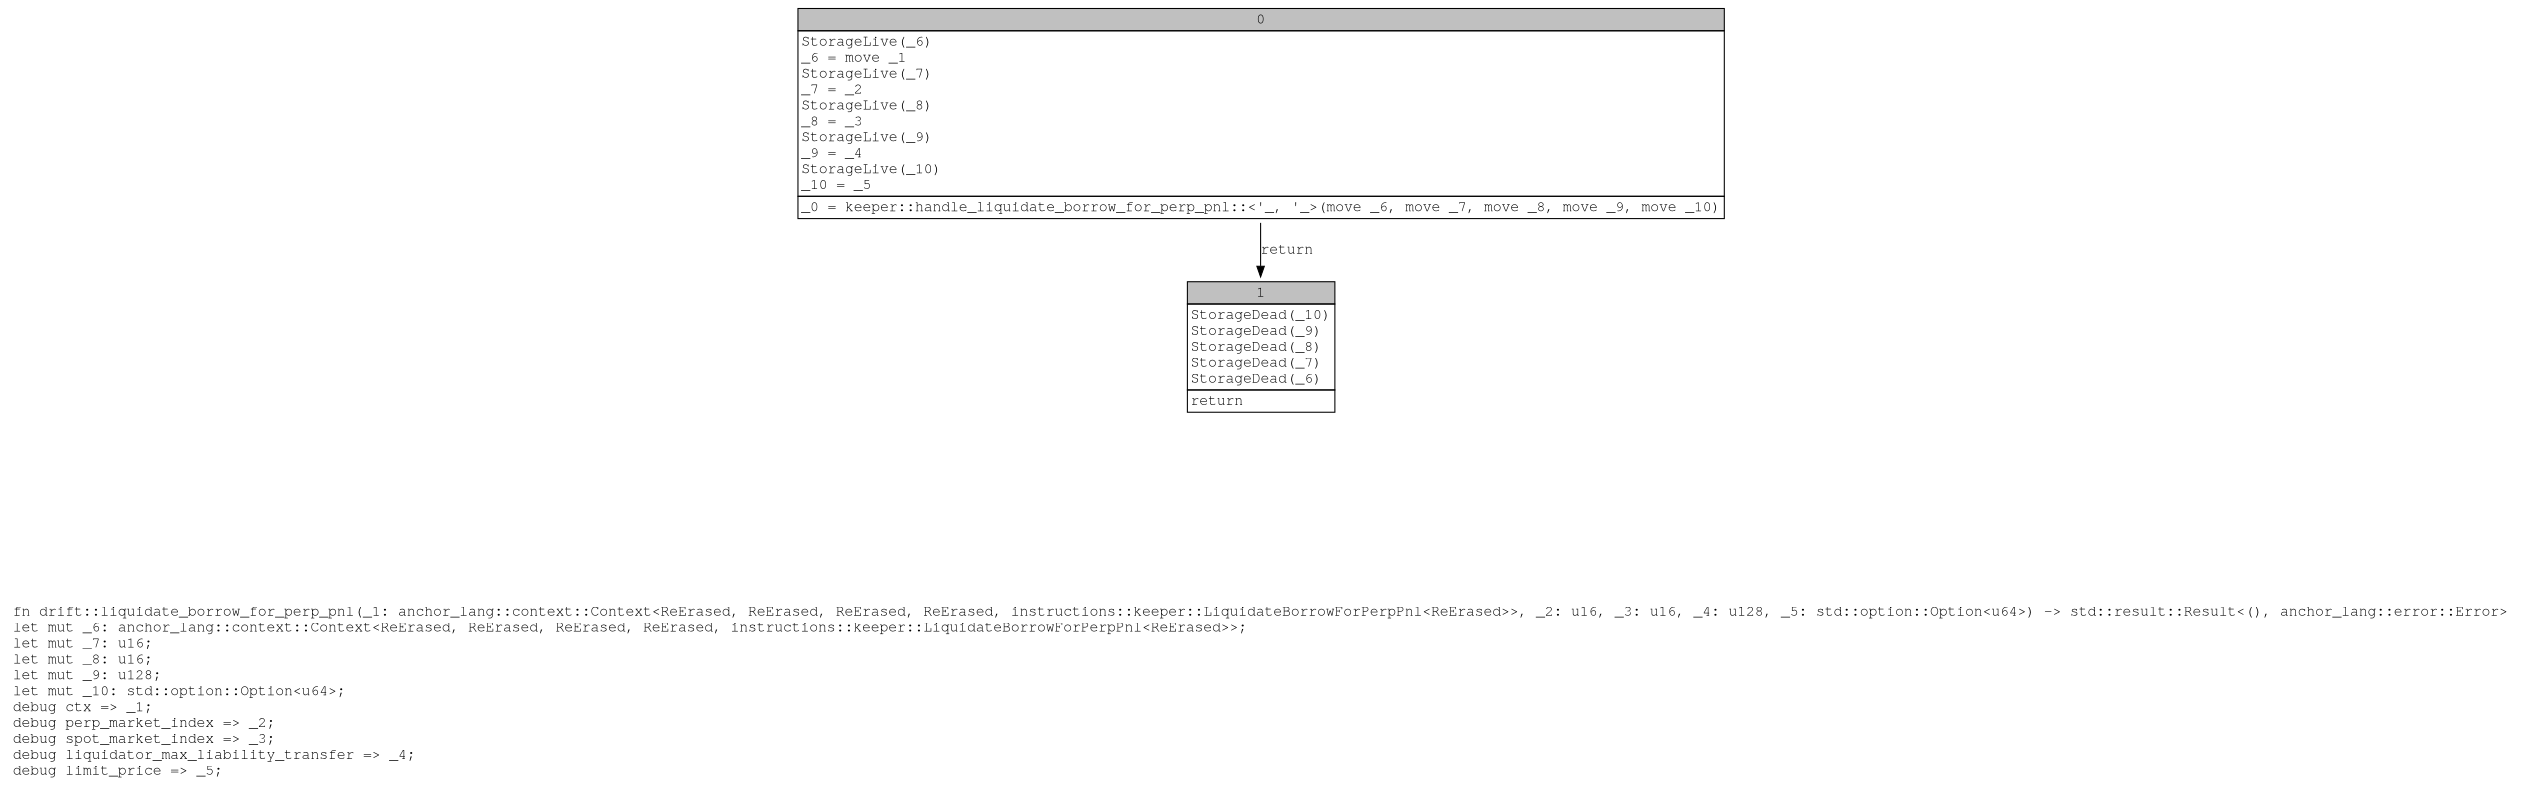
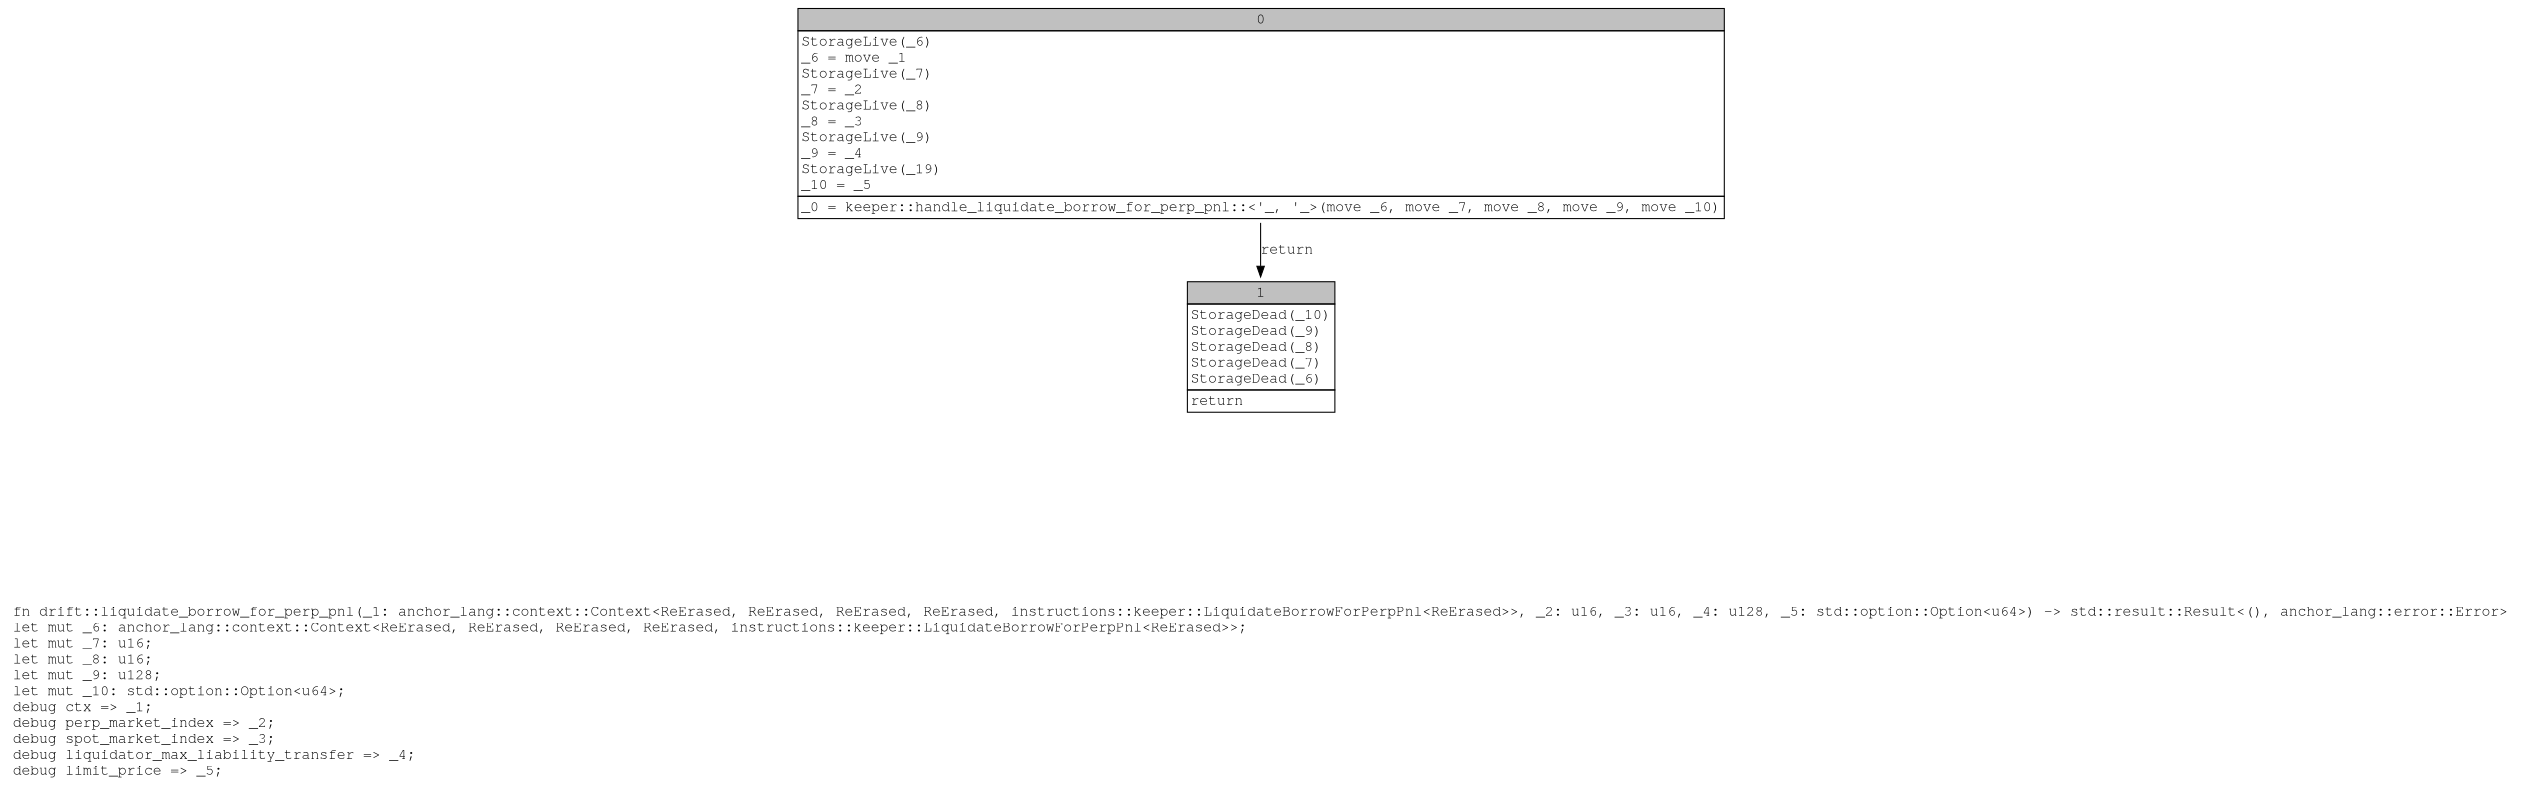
(872, 169) -> (872, 169)
